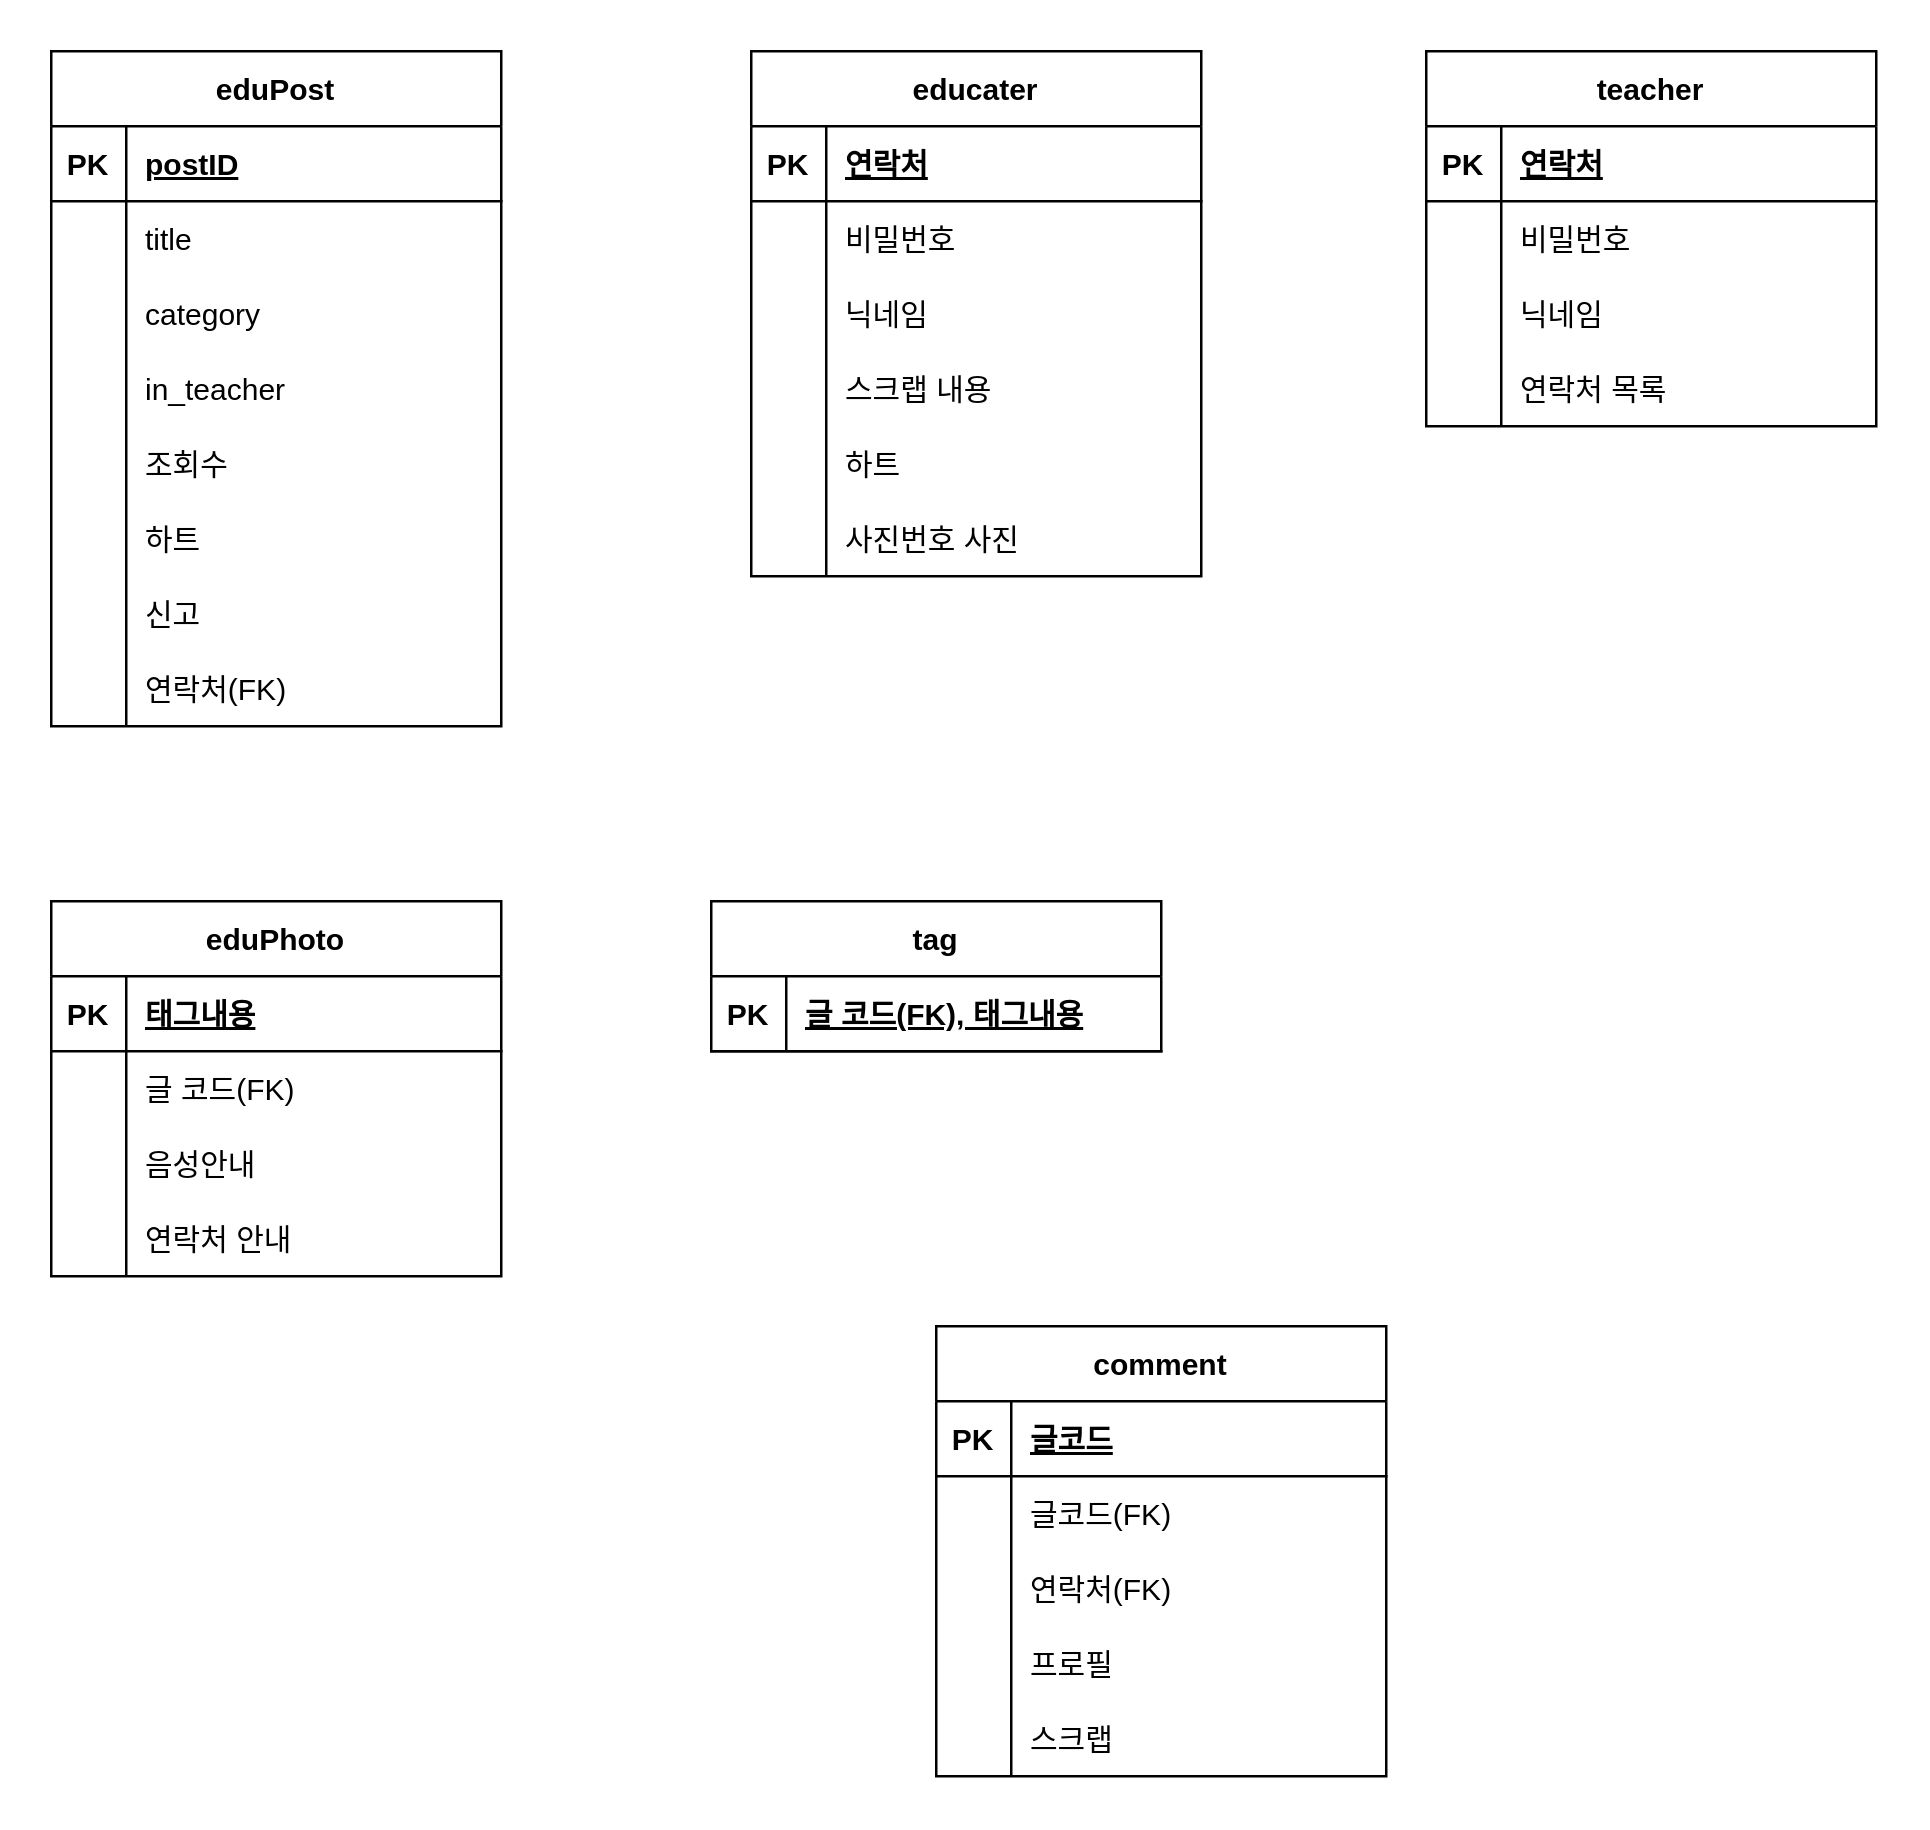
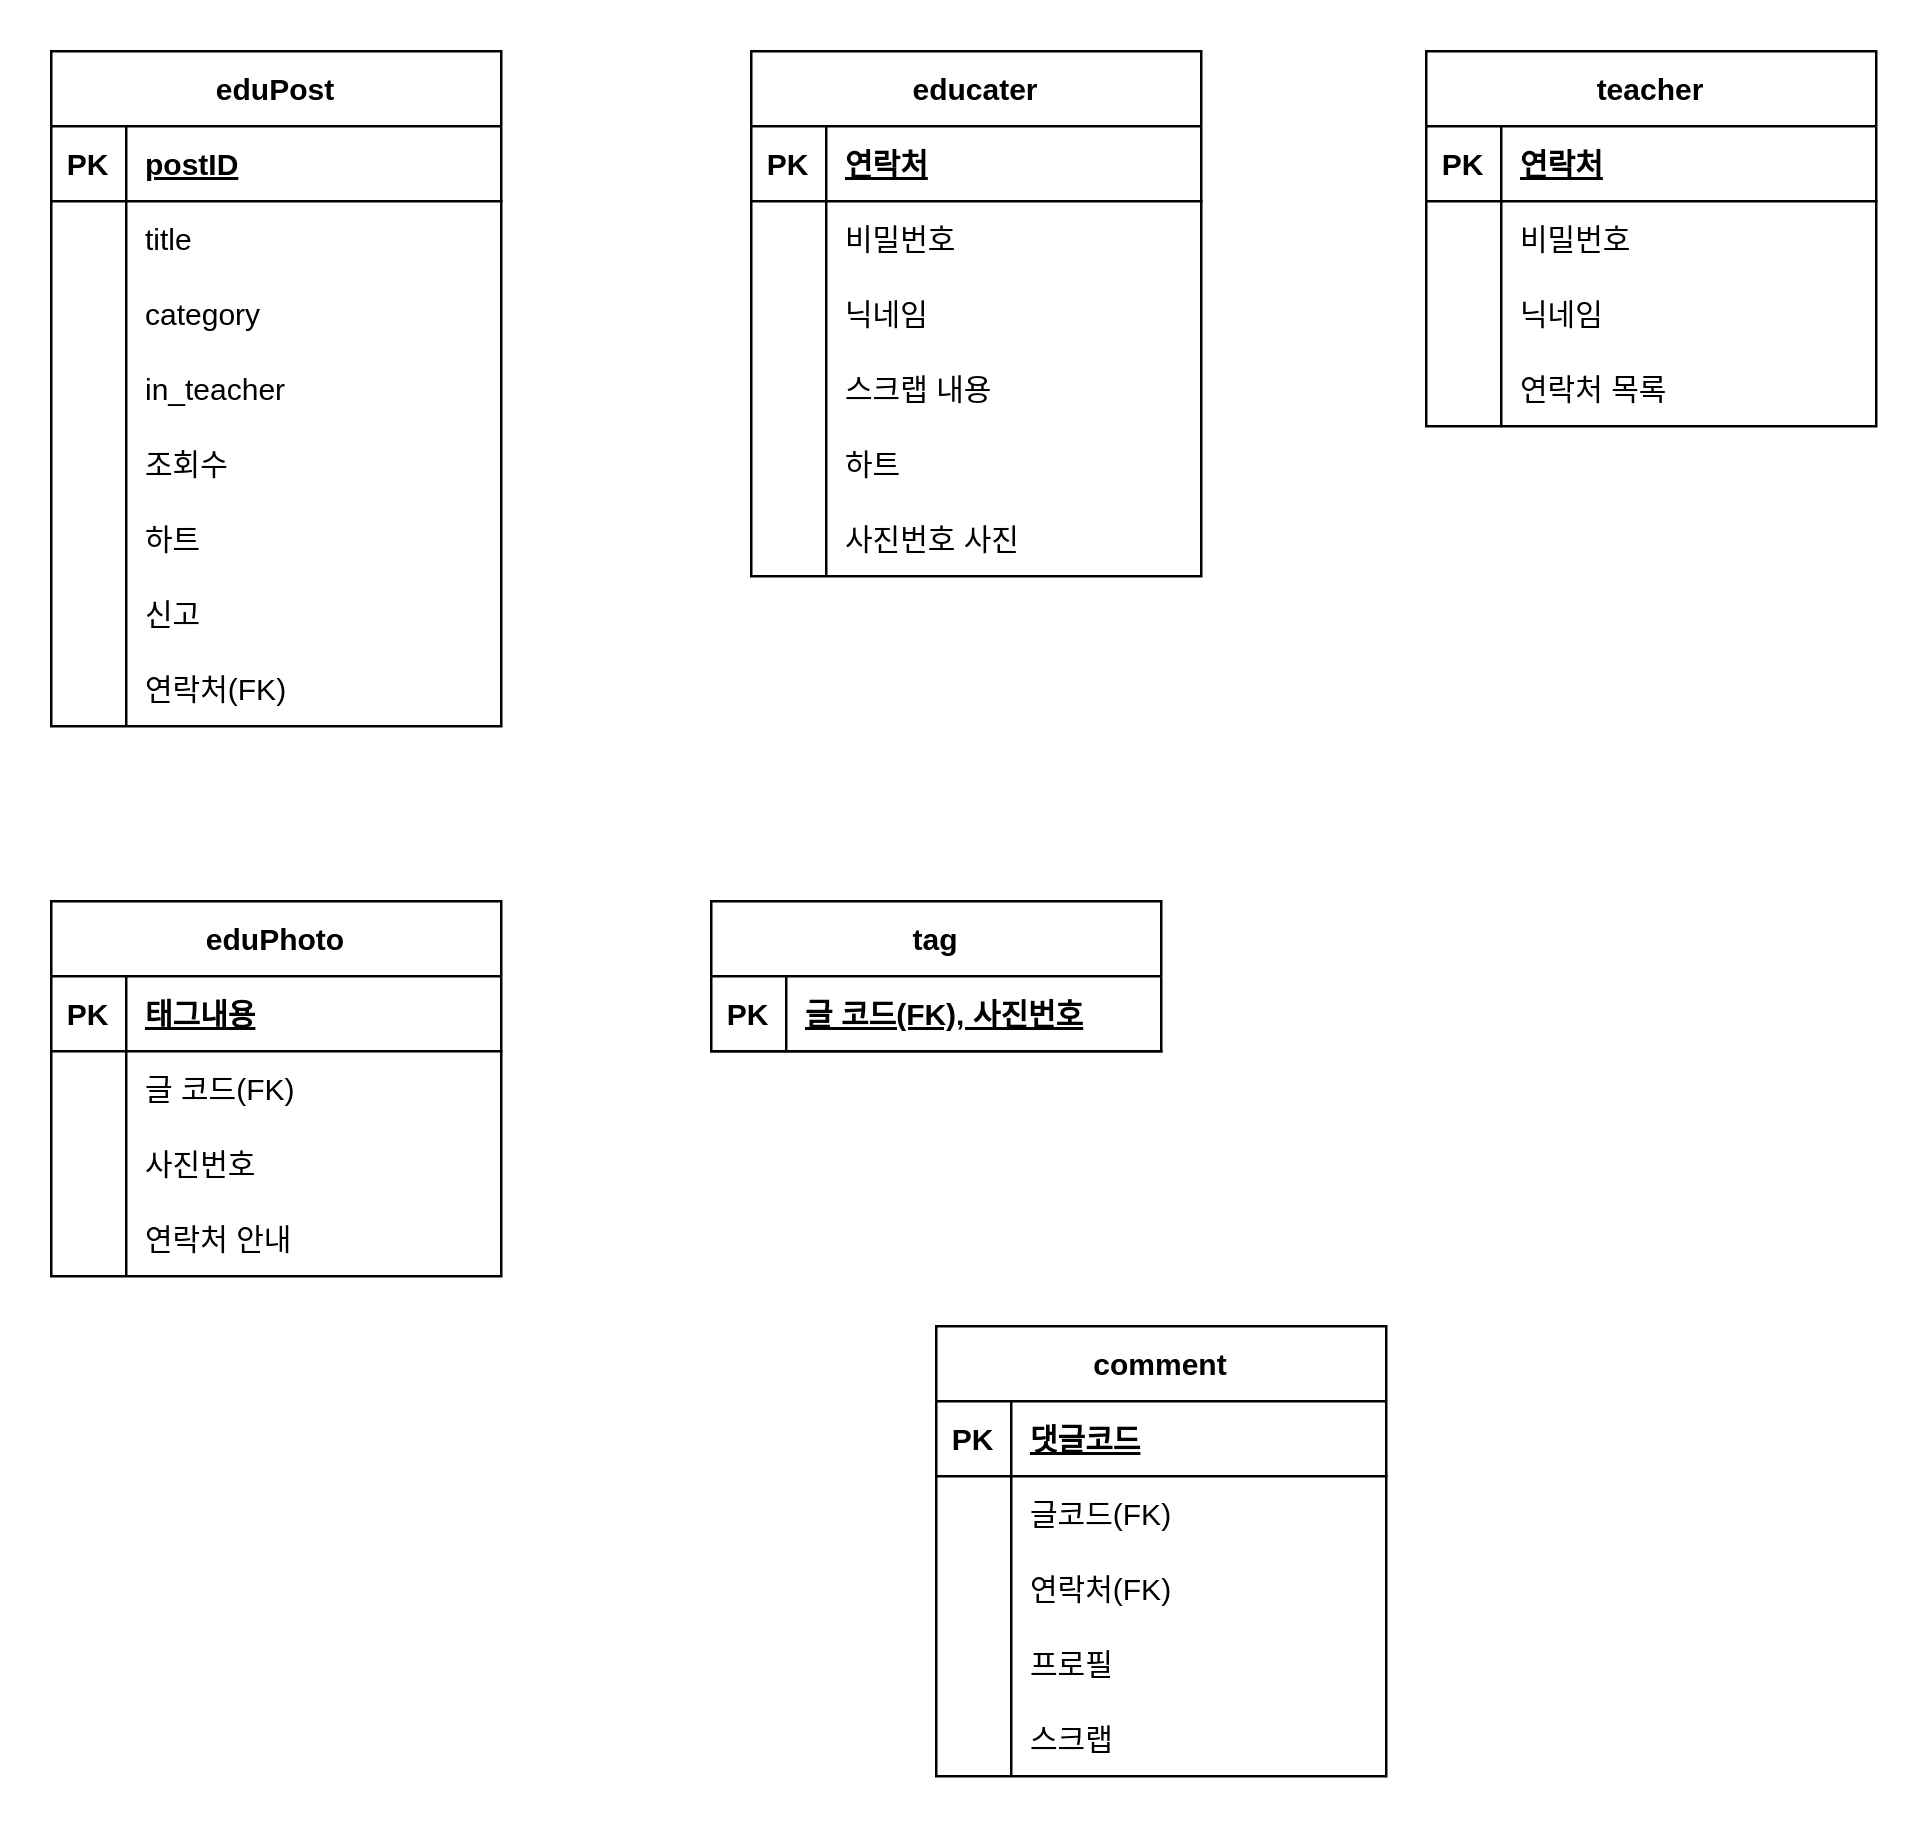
(957, 1015) -> (957, 1015)
(205, 1165) -> (205, 1165)
(1075, 1440) -> (1090, 1440)
